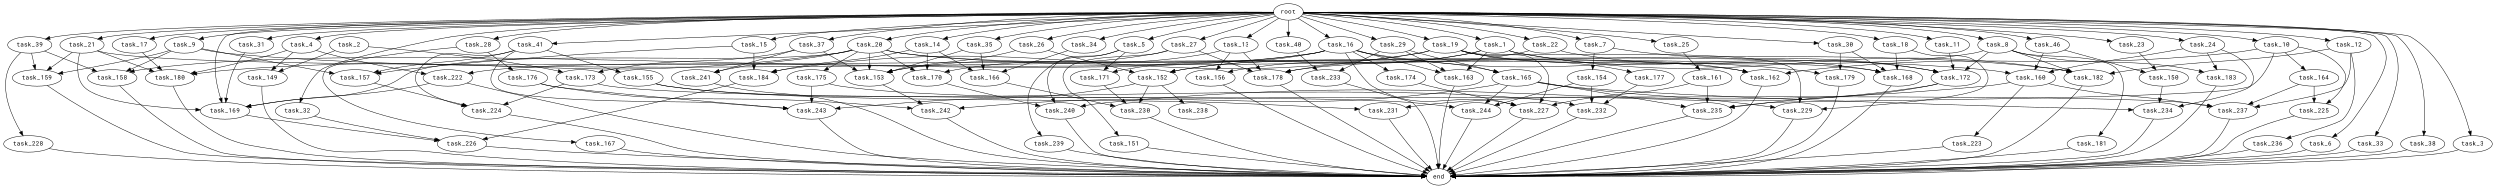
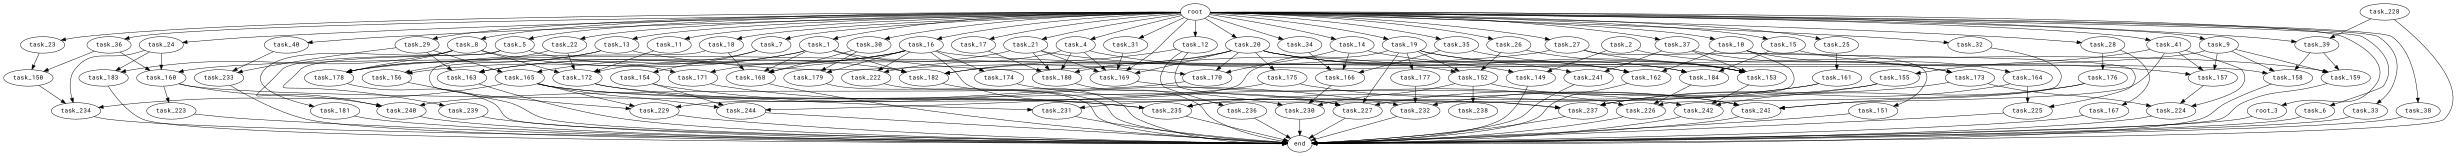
(2047, 45) -> (109, 45)
(6, 91) -> (2353, 28)
(372, 93) -> (1093, 60)
(2473, 144) -> (2267, 111)
